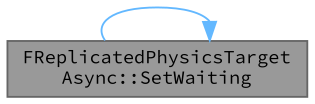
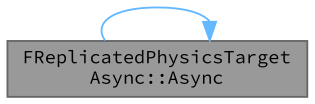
(157, 69) -> (157, 69)
